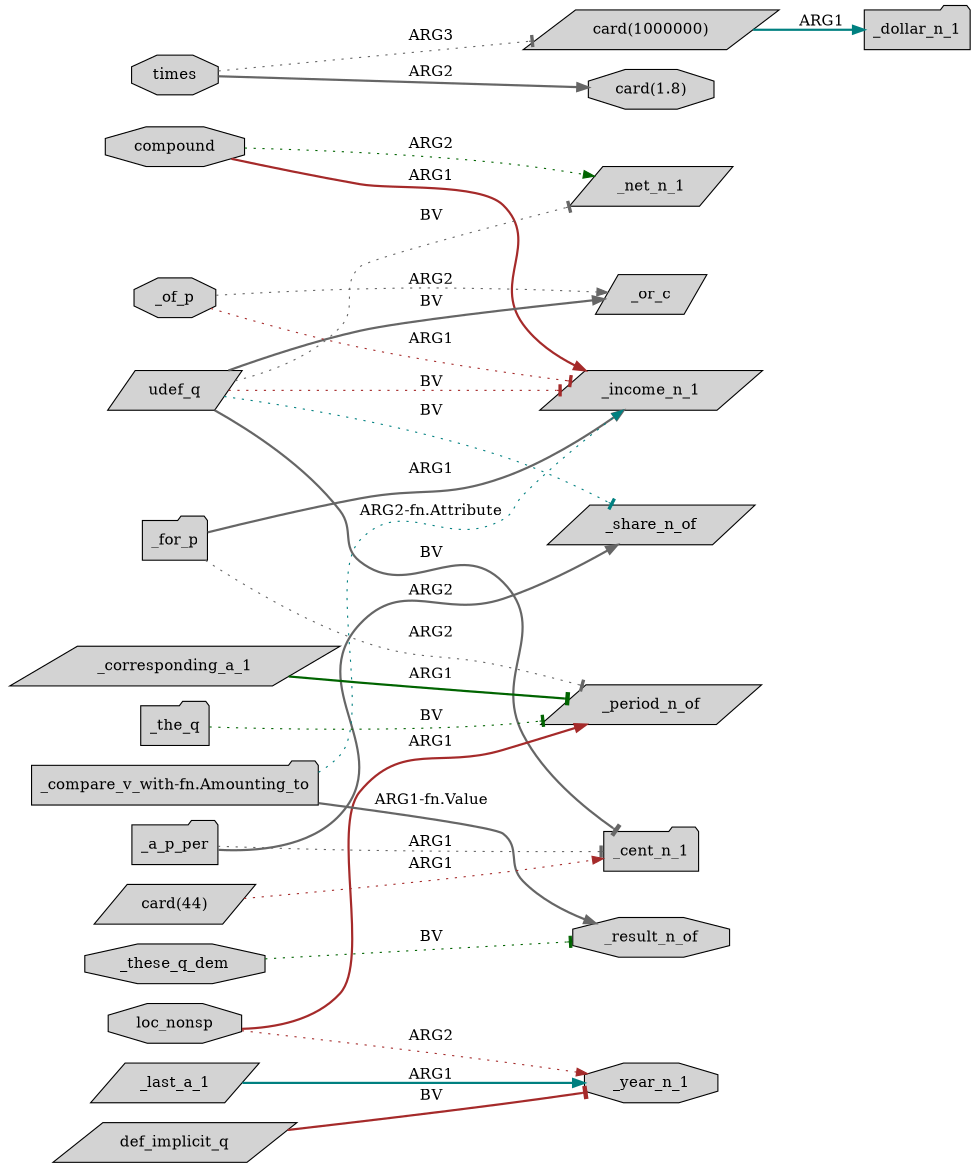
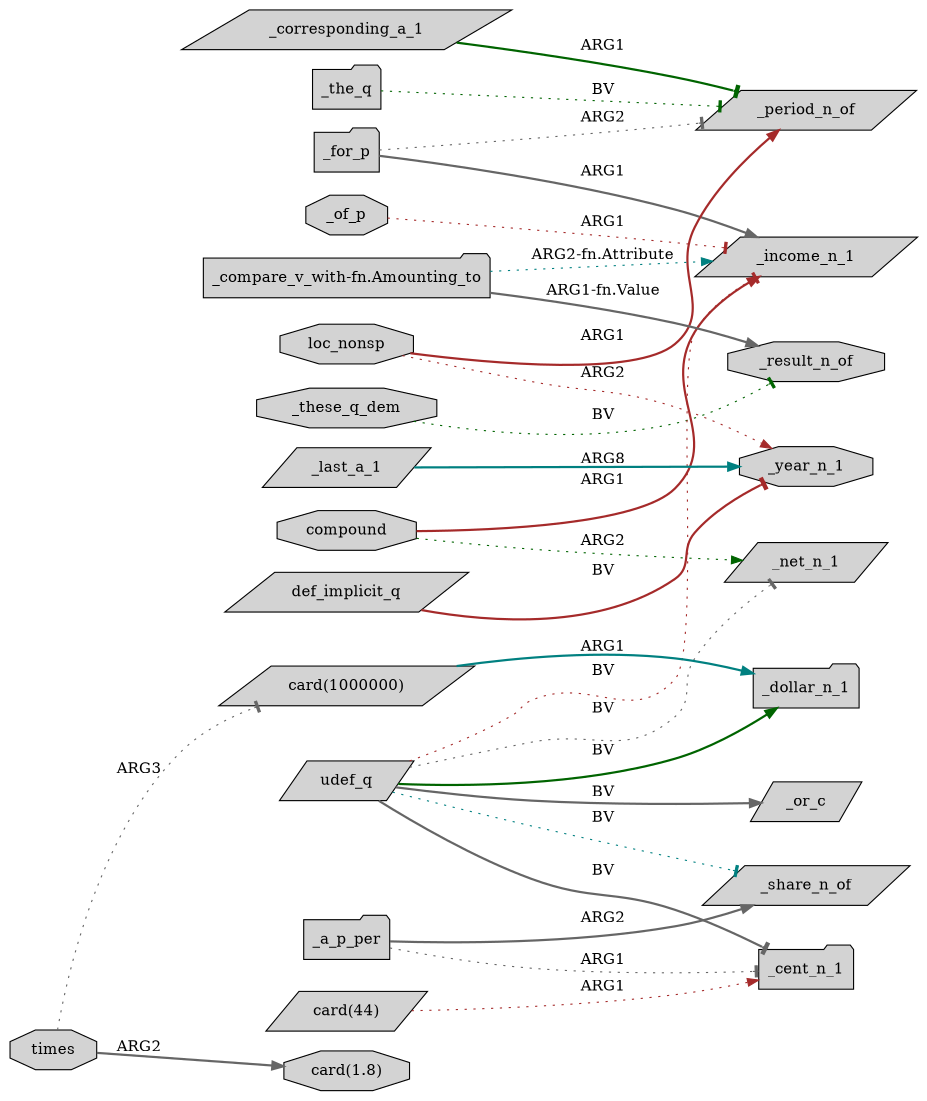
(406, 288) -> none
none -> (589, 776)
(431, 1075) -> (603, 459)
